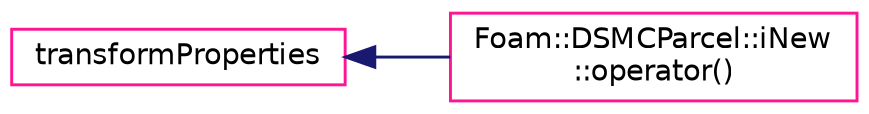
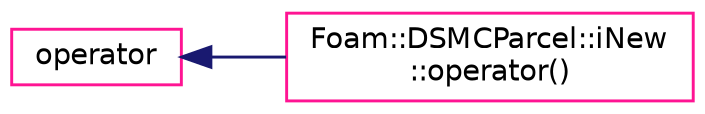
(178, 57) -> (97, 57)
